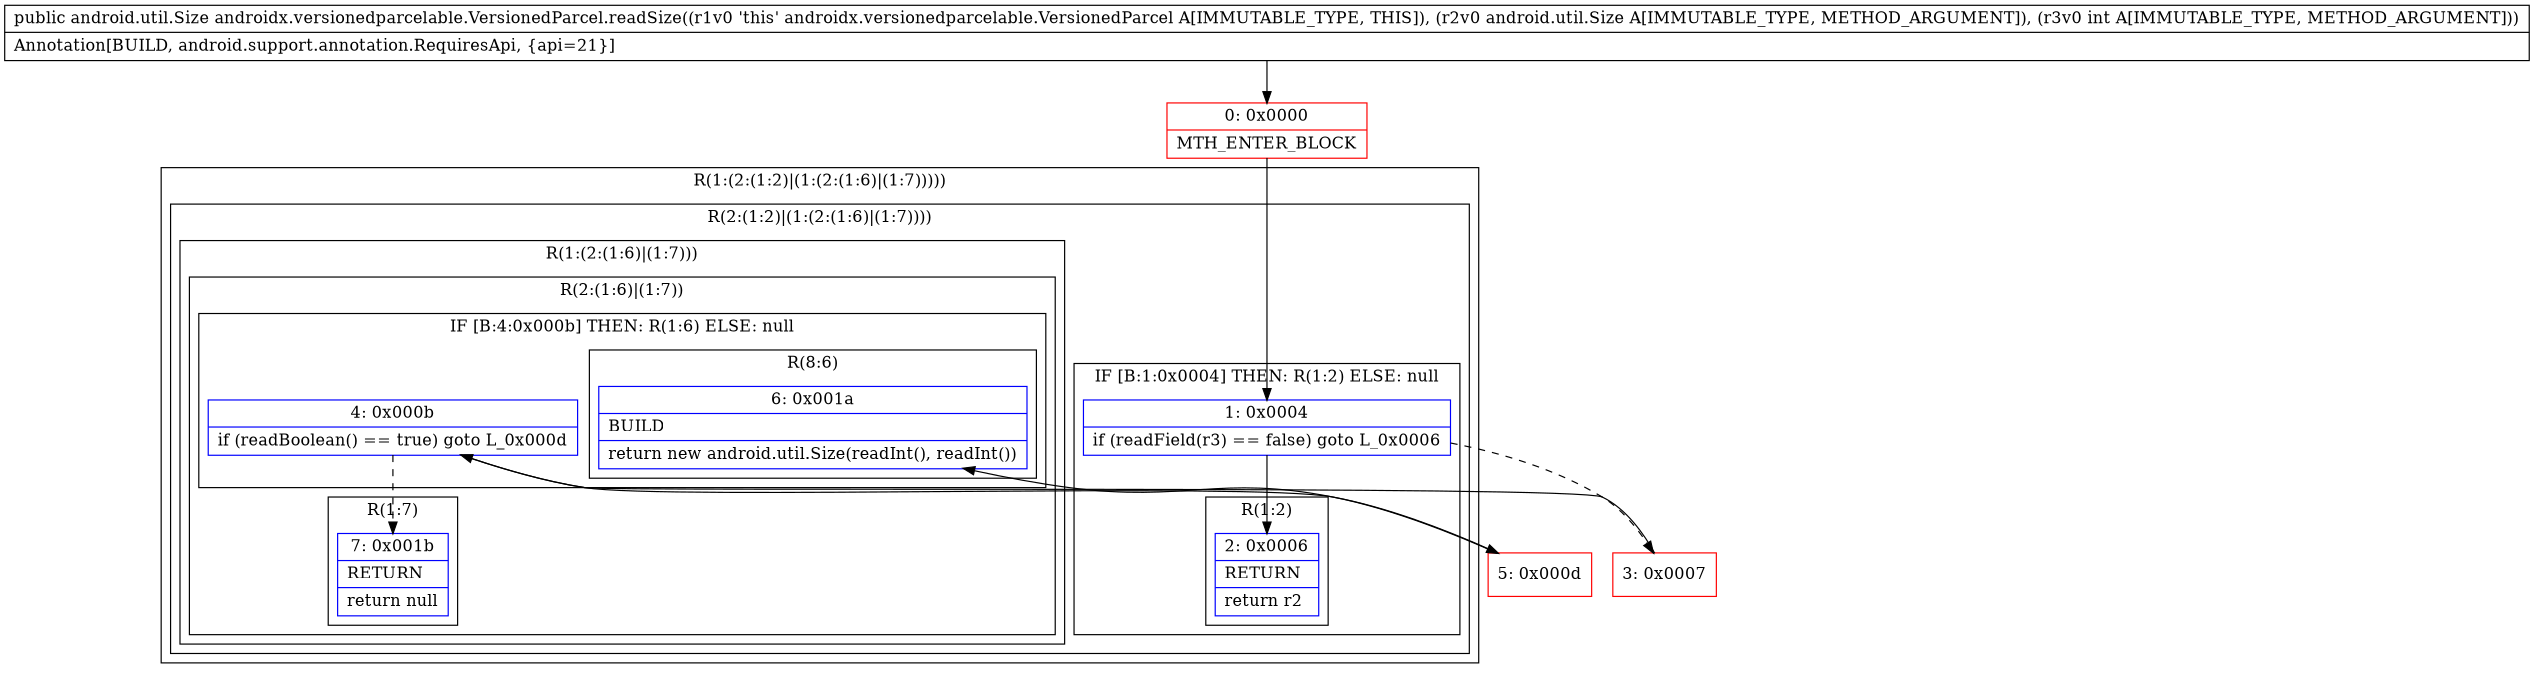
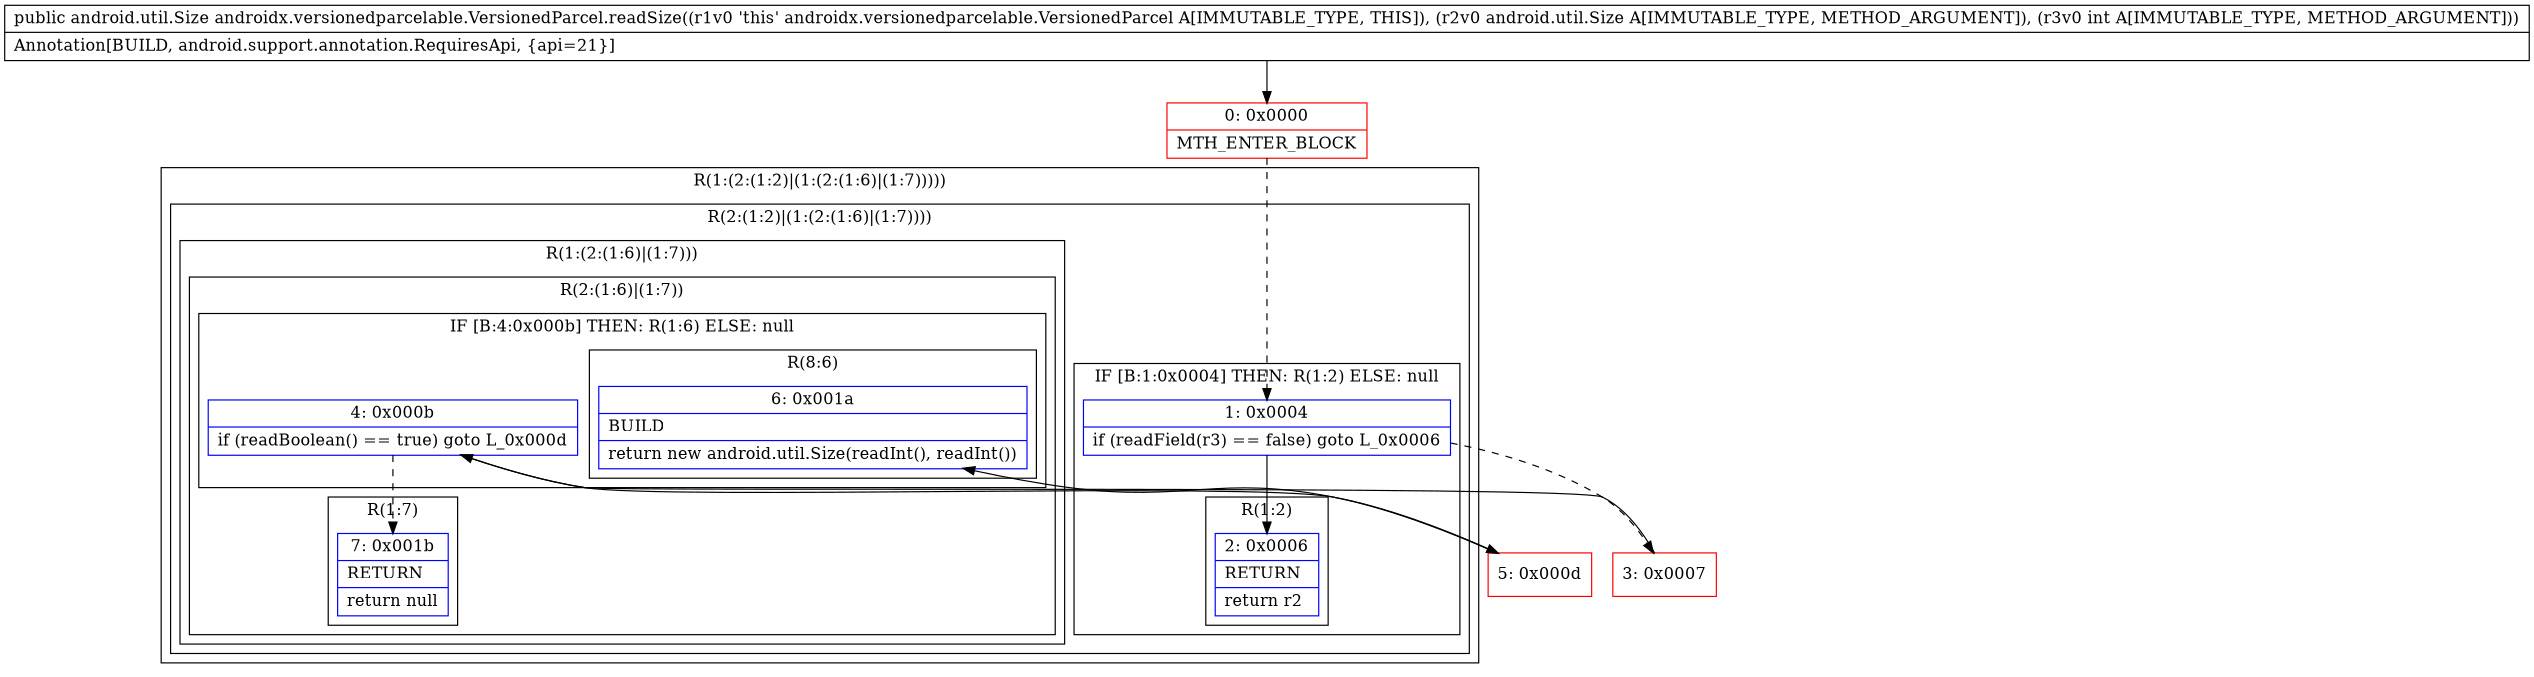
(1267, 273) -> (1267, 273)
